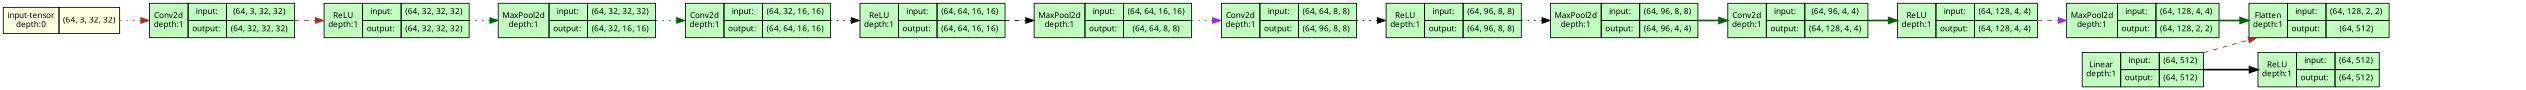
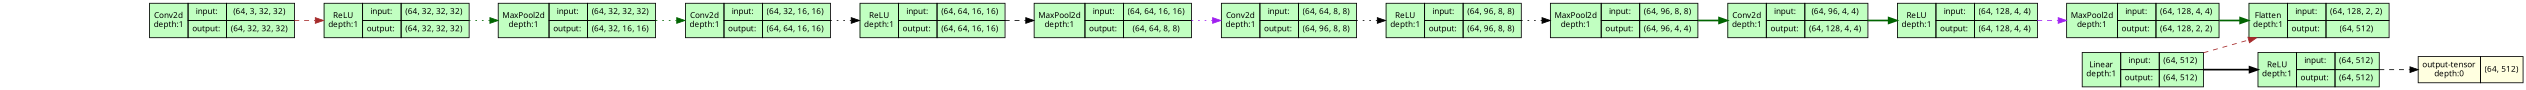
(61, 20) -> none
none -> (2471, 70)
